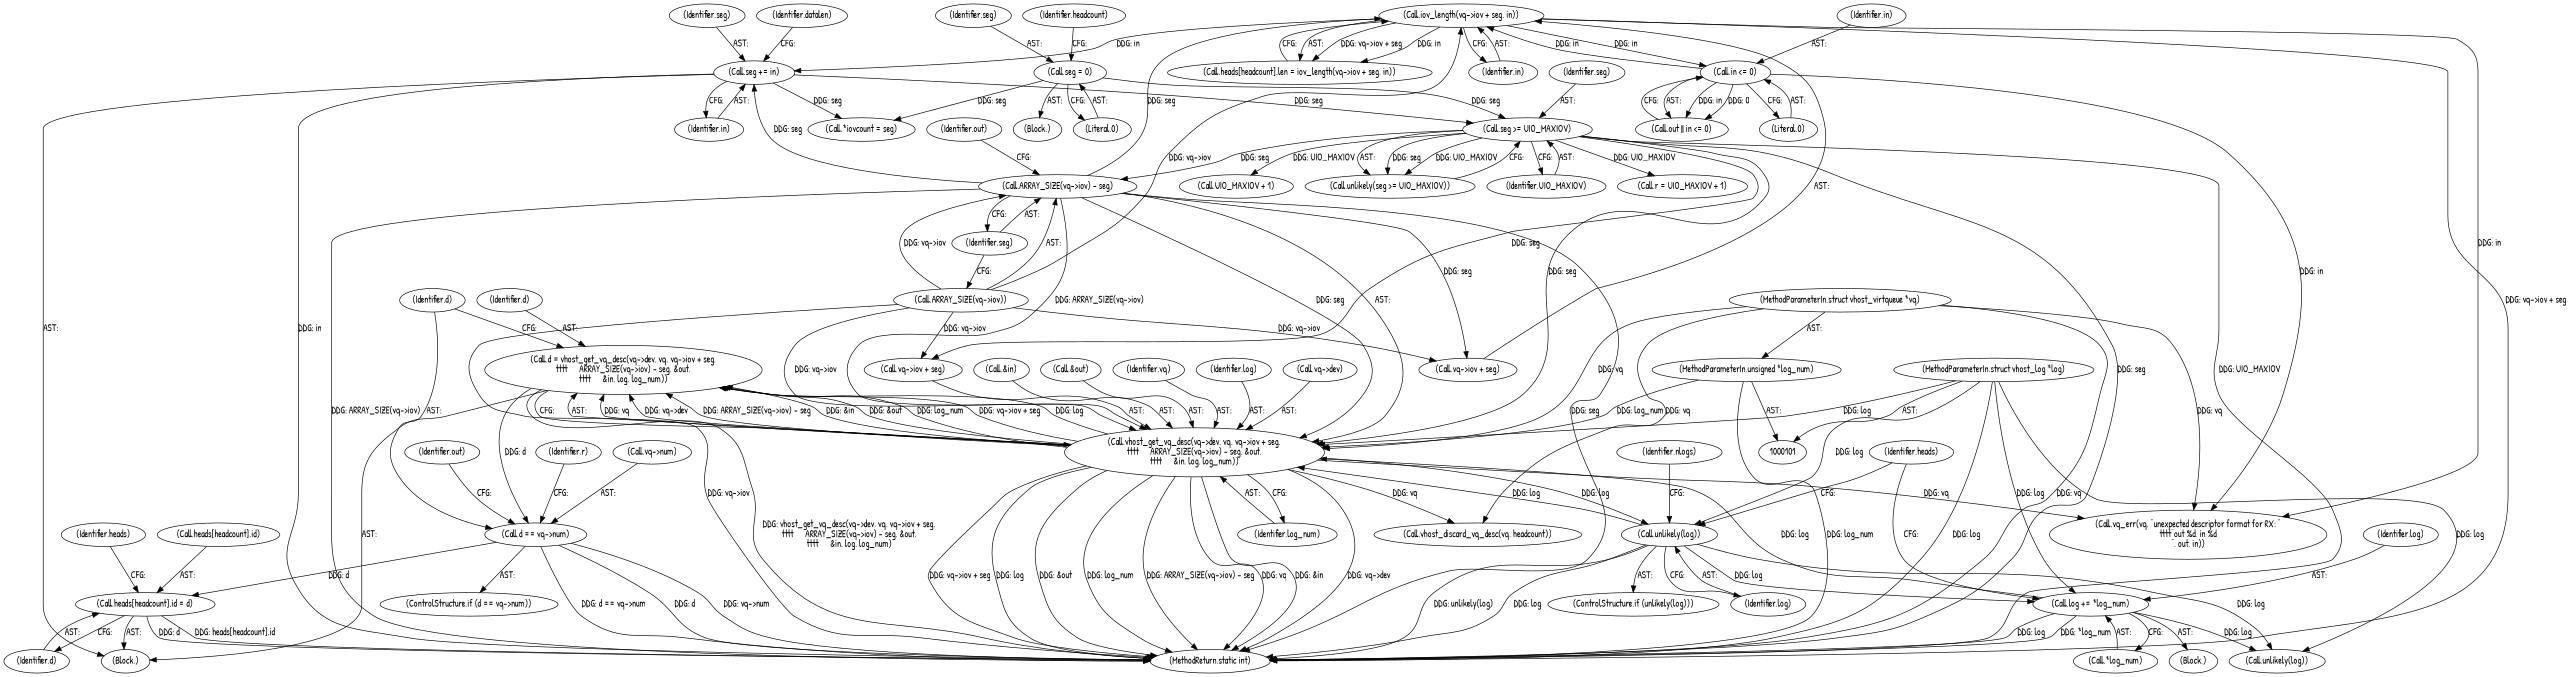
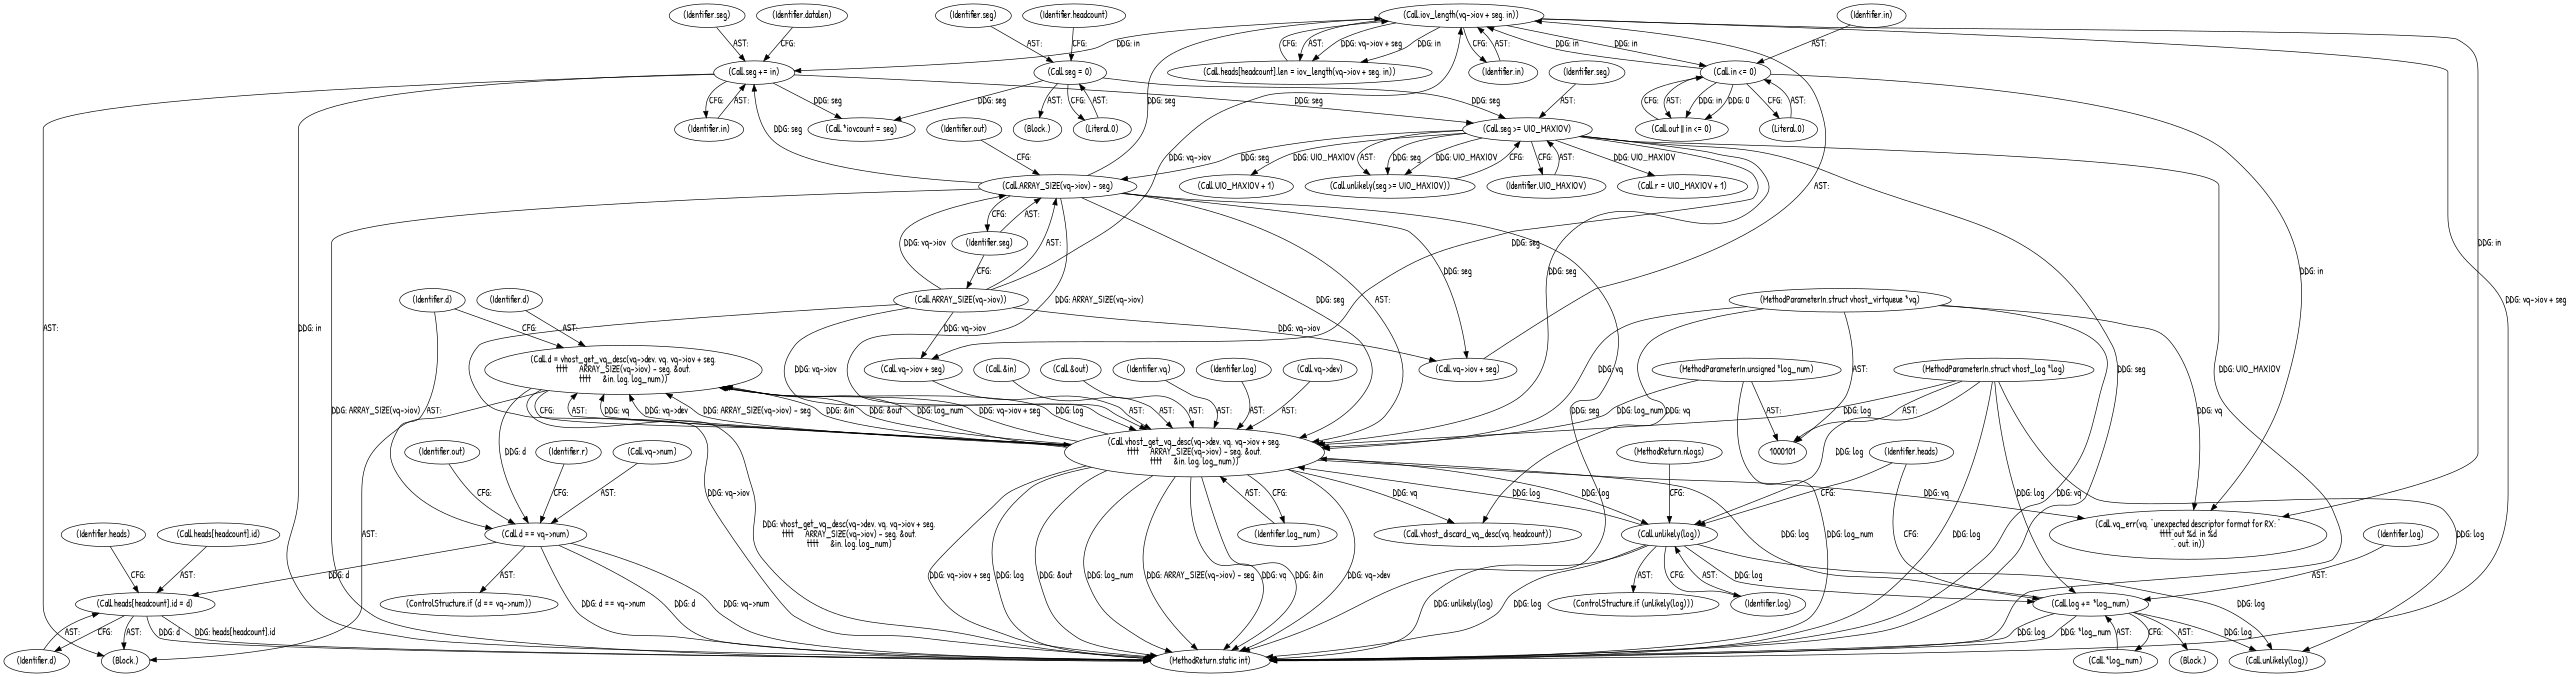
(1796, 333) -> (1850, 385)
(1669, 452) -> (1669, 452)
